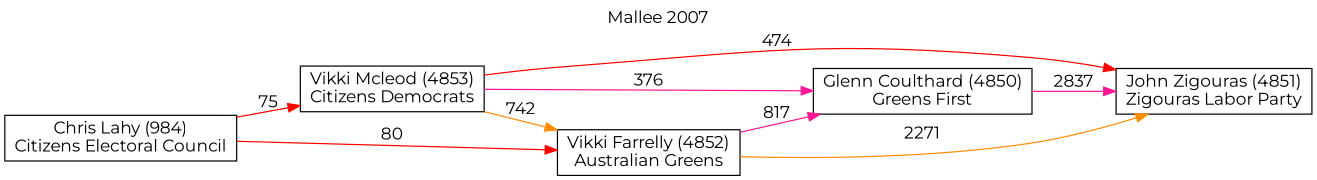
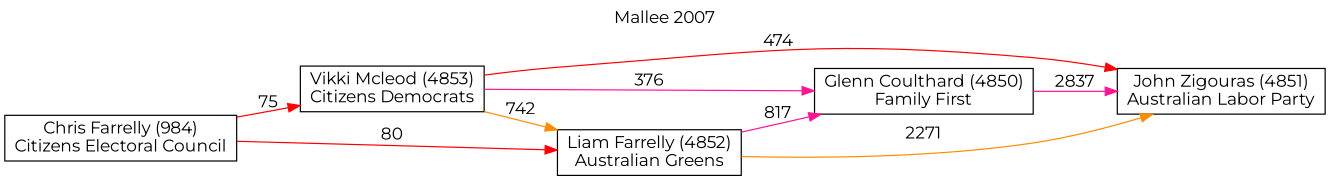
(923, 91) -> (924, 91)
(1214, 91) -> (1221, 91)
(121, 138) -> (121, 138)
(649, 153) -> (649, 153)
